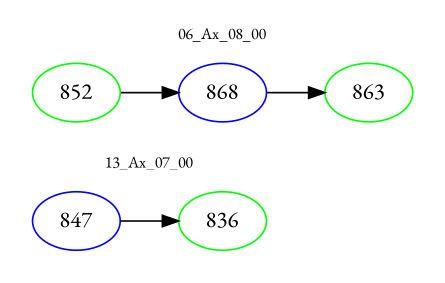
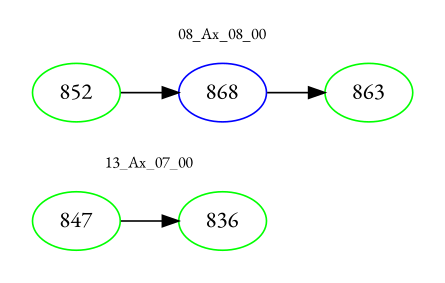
(223, 35) -> (223, 35)
(76, 221) -> (76, 221)
